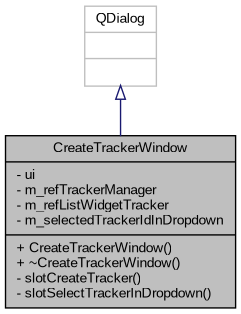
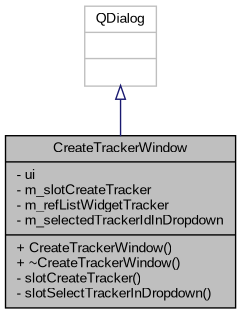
(87, 190) -> (84, 190)
